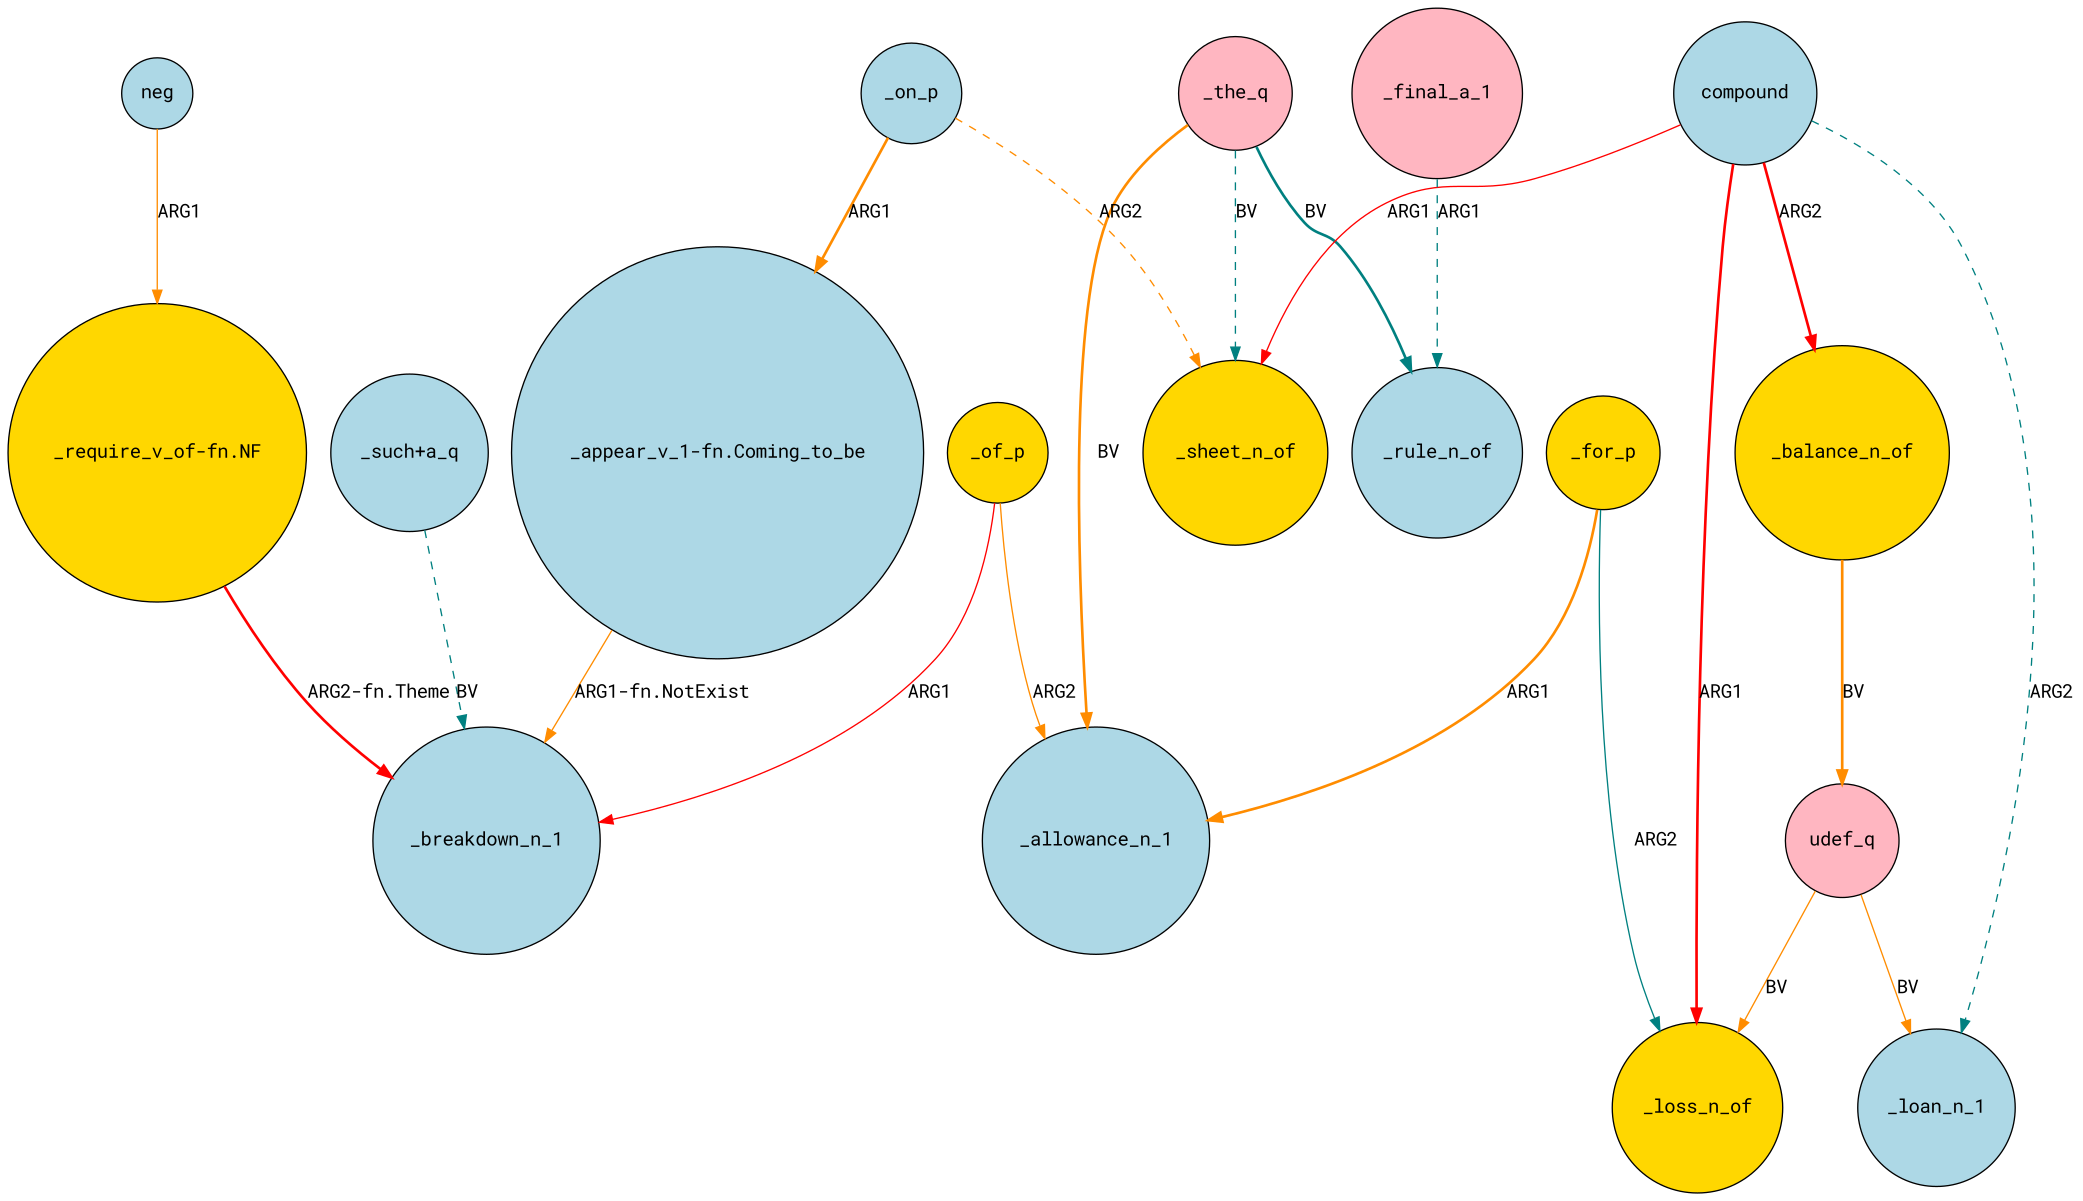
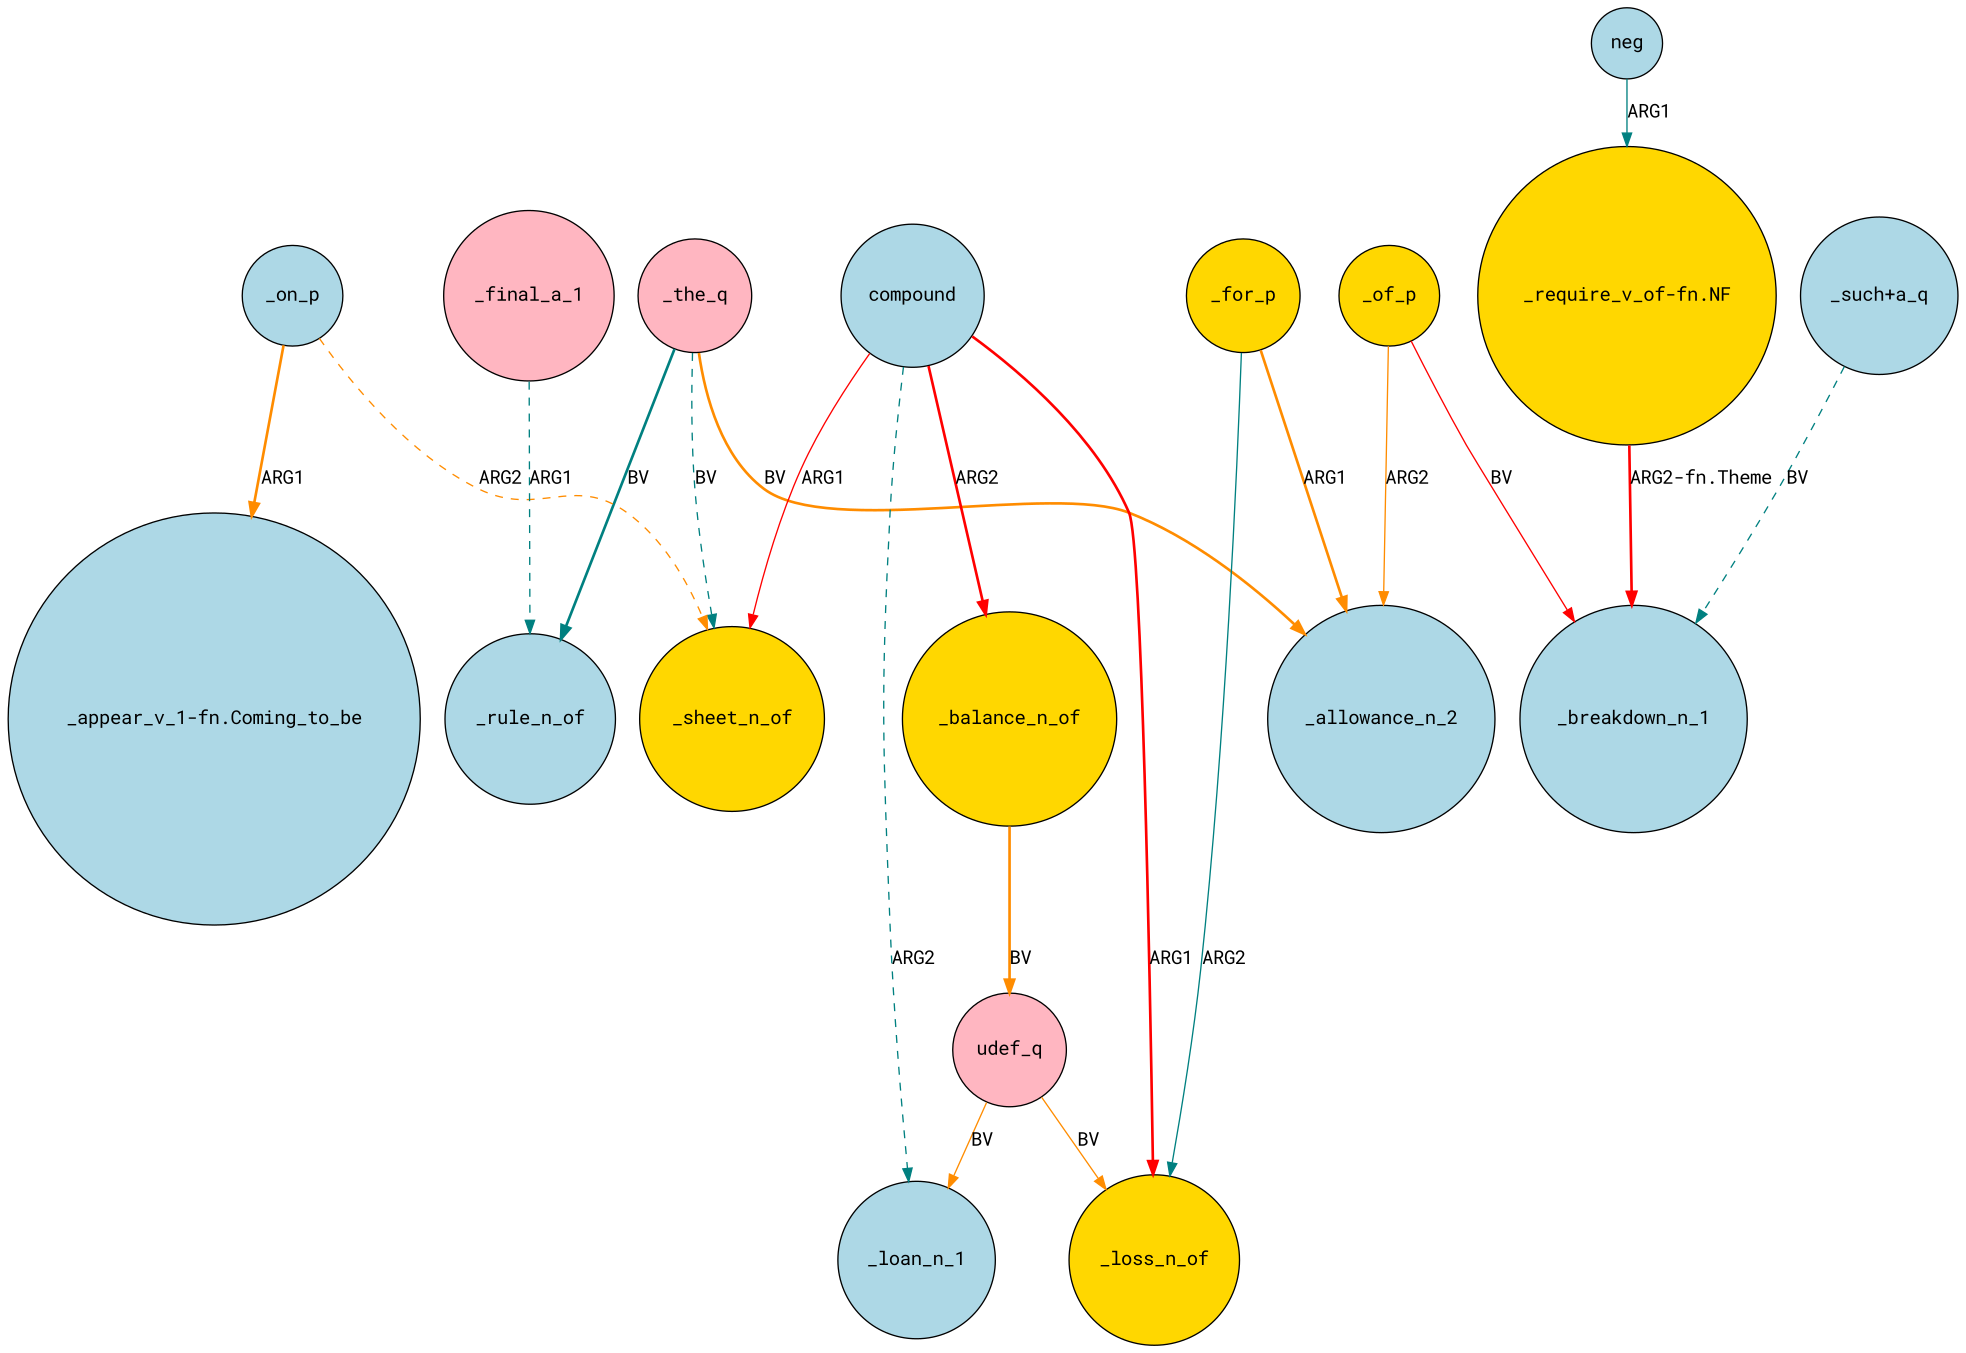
(157, 209) -> (1627, 106)
(582, 680) -> none
(930, 693) -> (1501, 479)
(1096, 841) -> (1381, 719)
